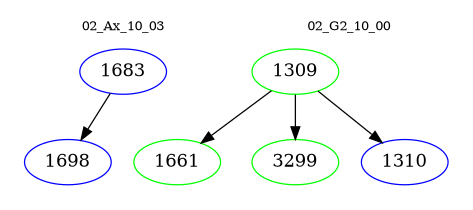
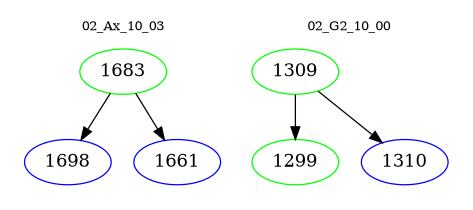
(123, 72) -> (123, 72)
(249, 108) -> (147, 111)
(177, 162) -> (177, 162)
(295, 162) -> (295, 162)
